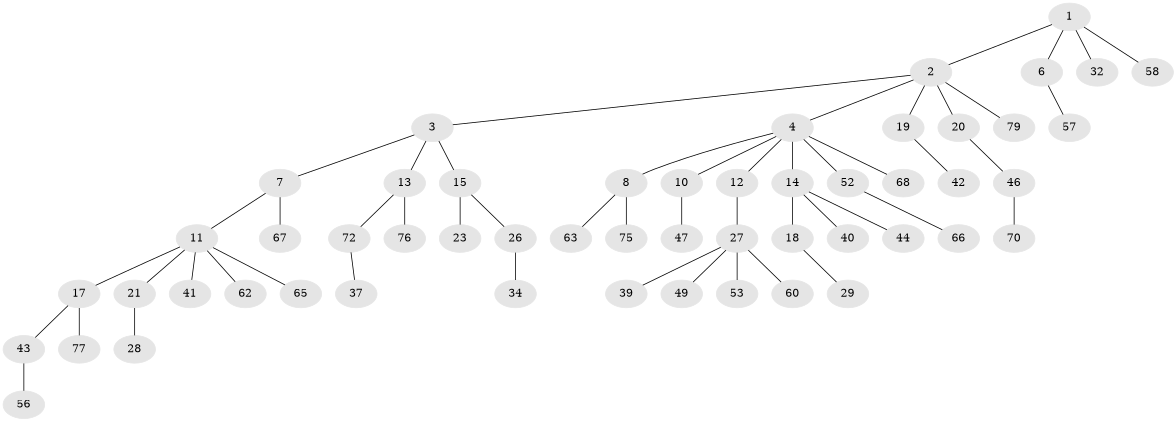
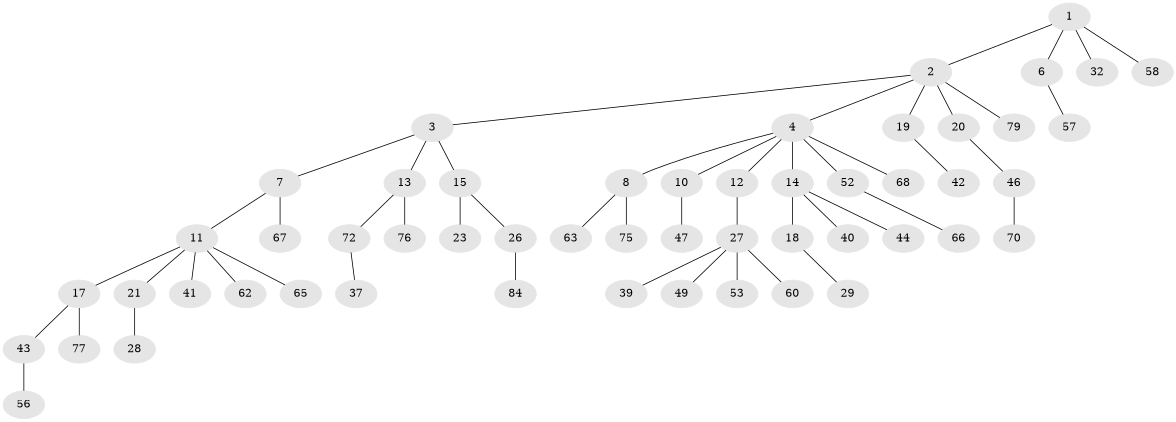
(516, 294) -> (516, 294)
